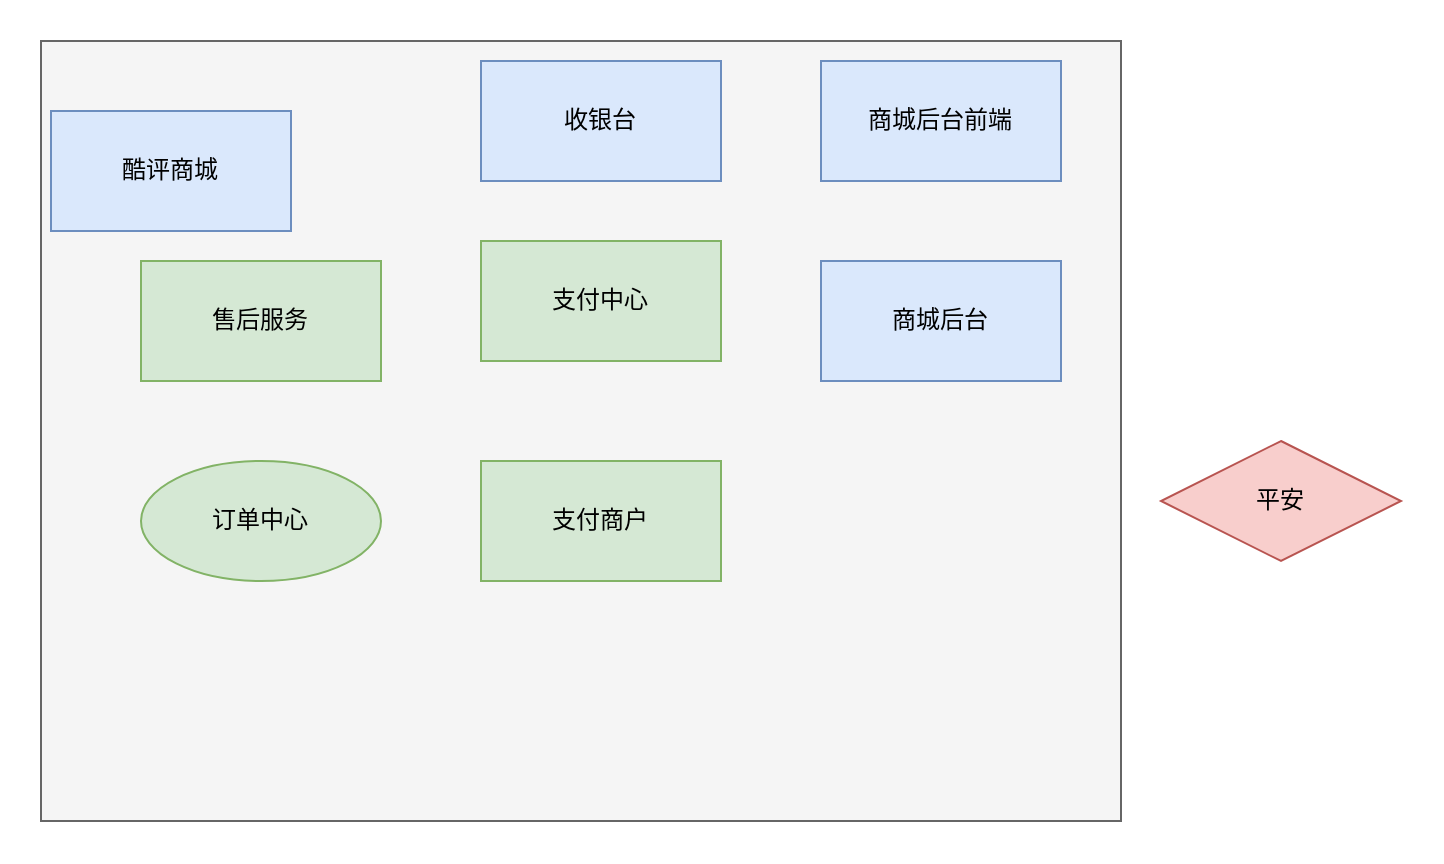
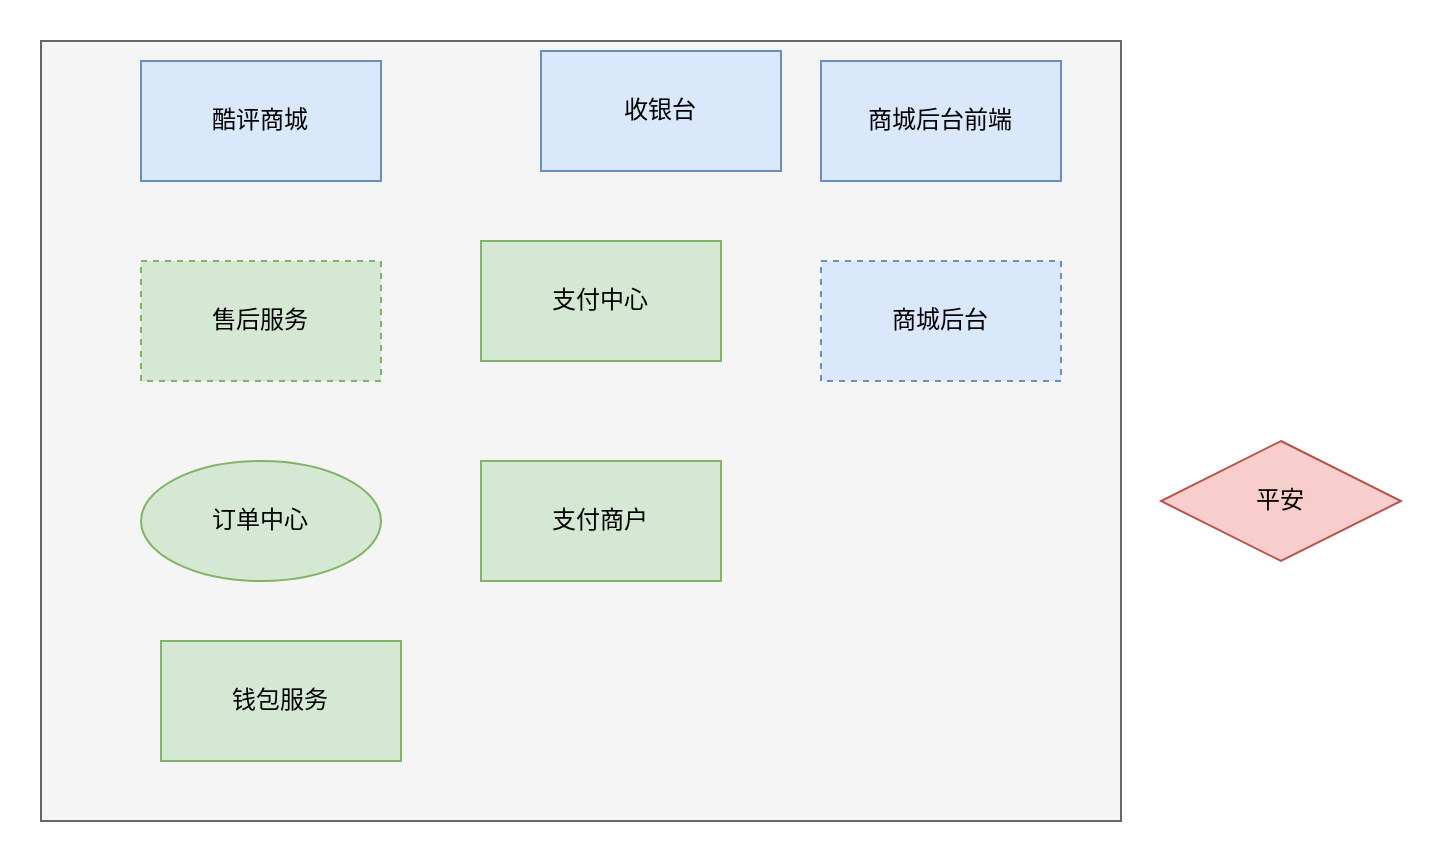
(601, 121) -> (661, 111)
(171, 171) -> (261, 121)
(261, 321) -> (261, 321)
(941, 321) -> (941, 321)
none -> (281, 701)
